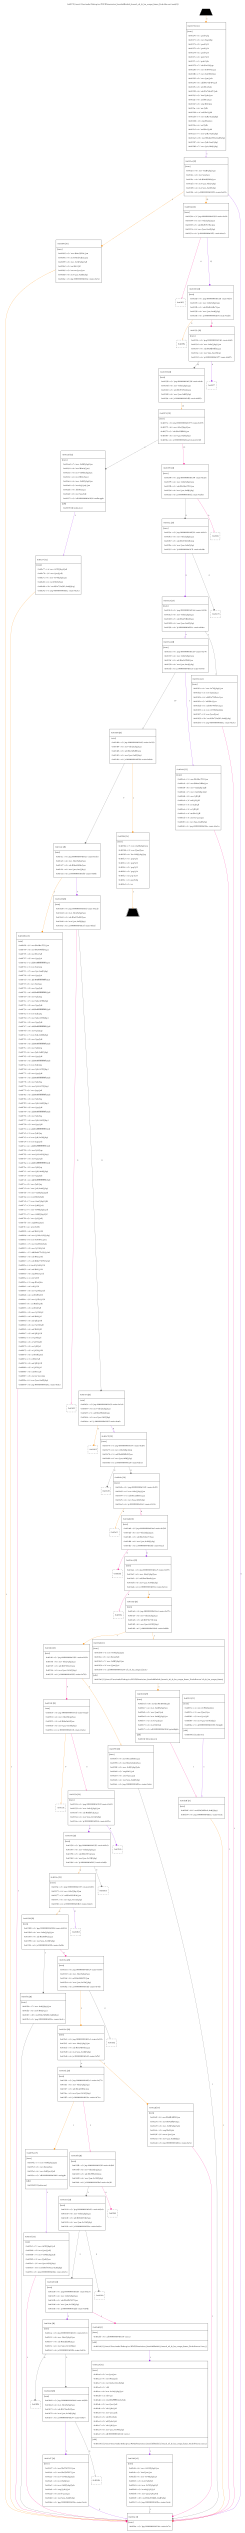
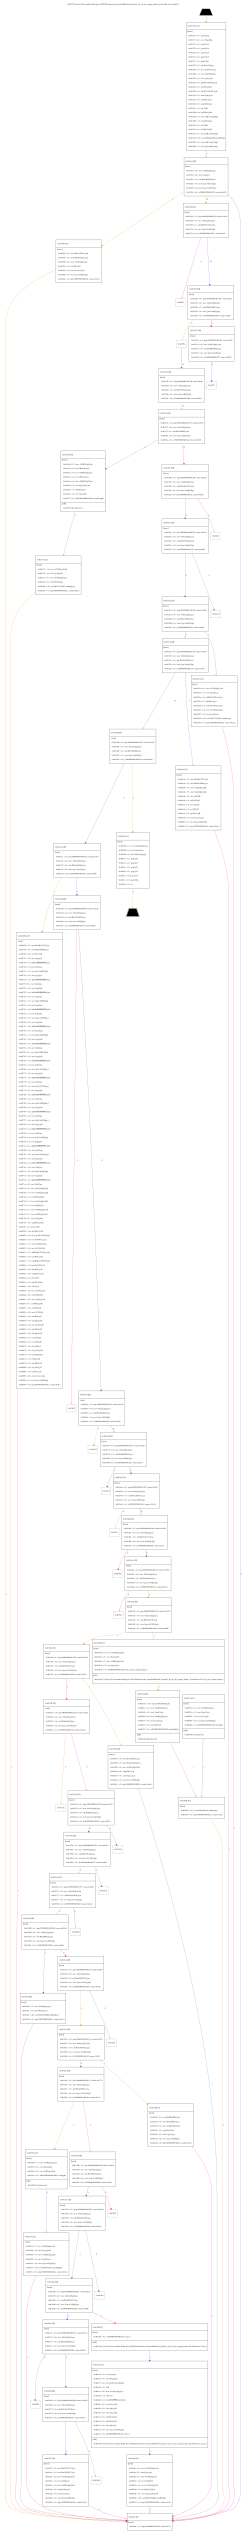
(197, 364) -> (181, 357)
